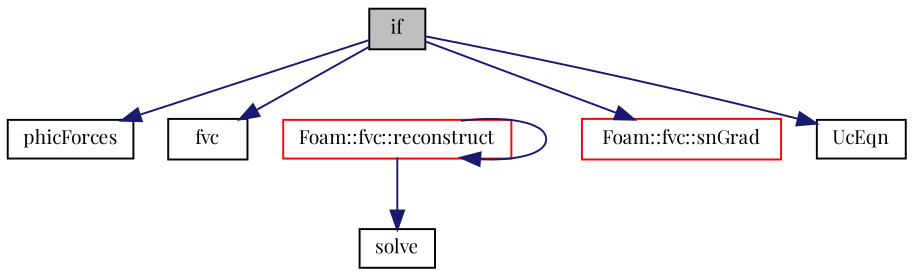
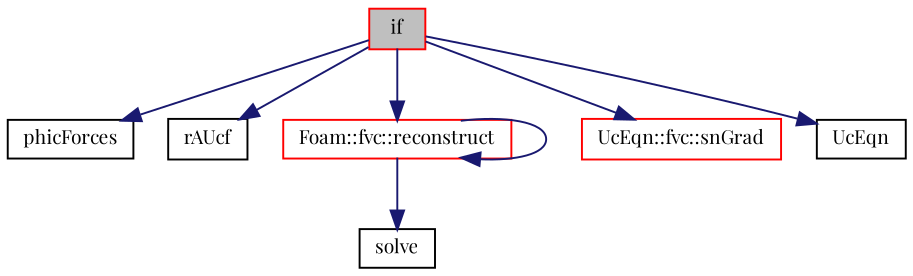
(397, 29) -> (397, 29)
none -> (397, 75)
(208, 139) -> (208, 139)
(681, 139) -> (681, 139)
